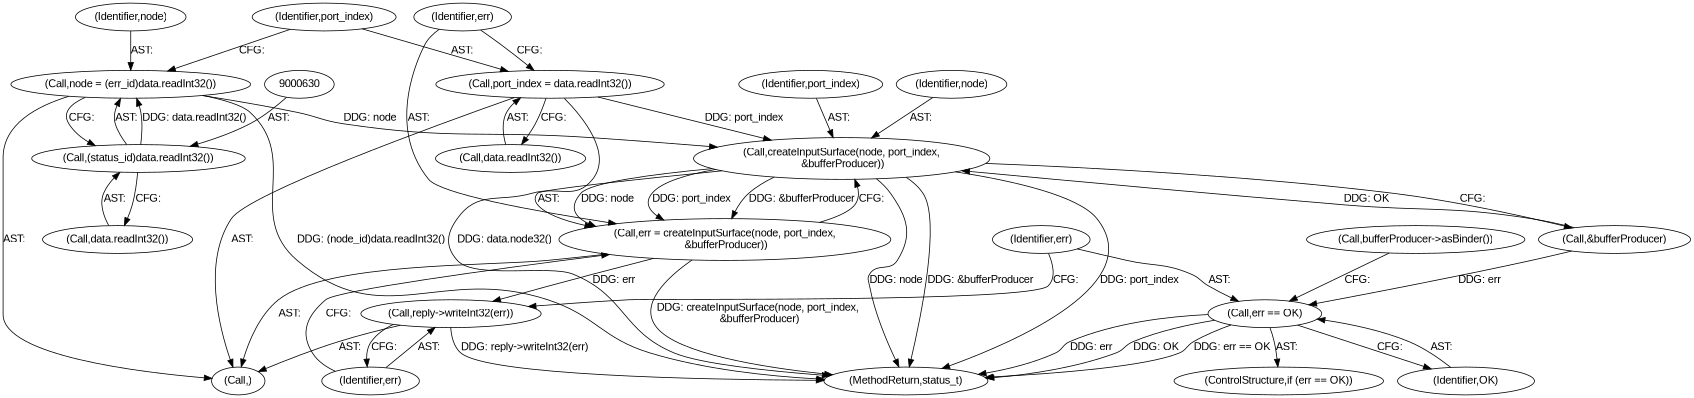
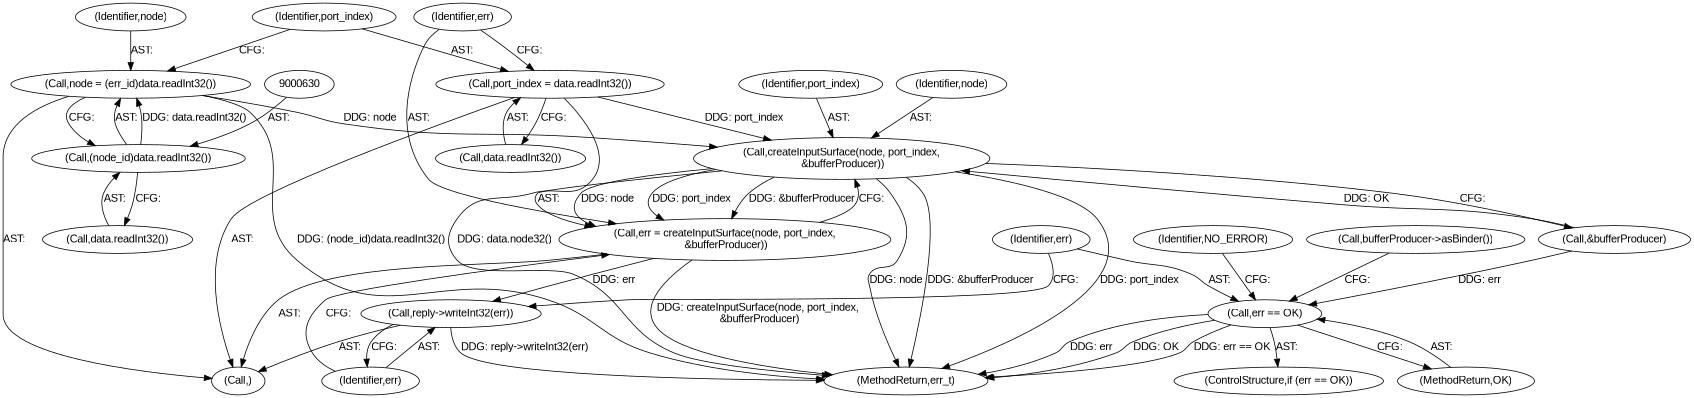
(138, 158) -> (138, 158)
none -> (1213, 240)
(906, 381) -> (906, 381)
(1466, 381) -> (1466, 381)
